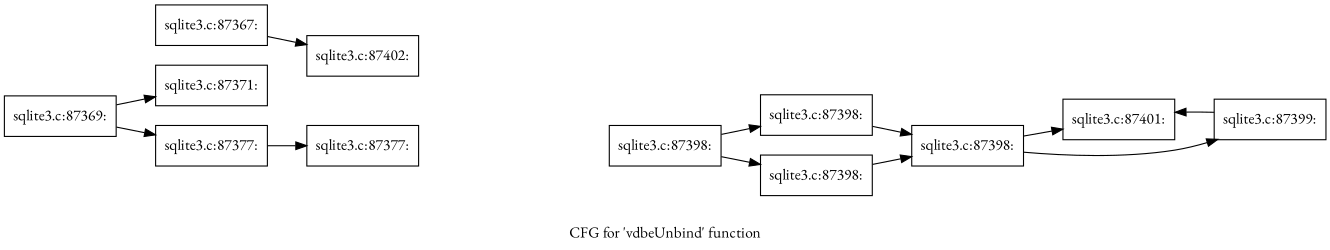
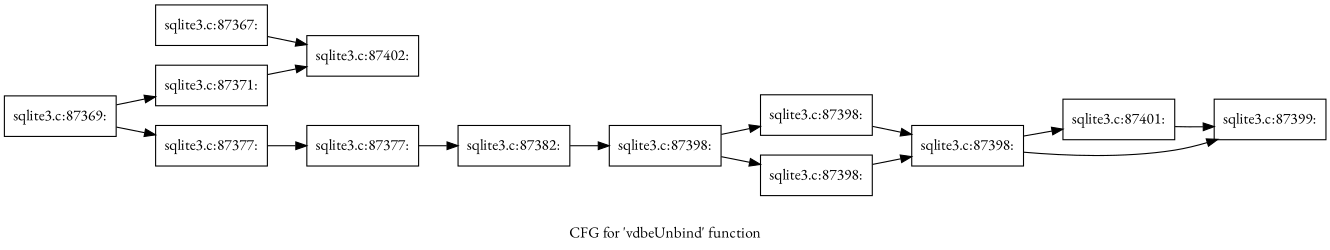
none -> (282, 72)
(1200, 112) -> (1189, 127)
none -> (514, 146)
